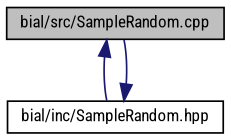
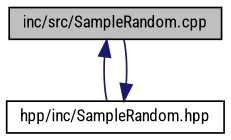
(115, 23) -> (115, 23)
(115, 117) -> (115, 117)
